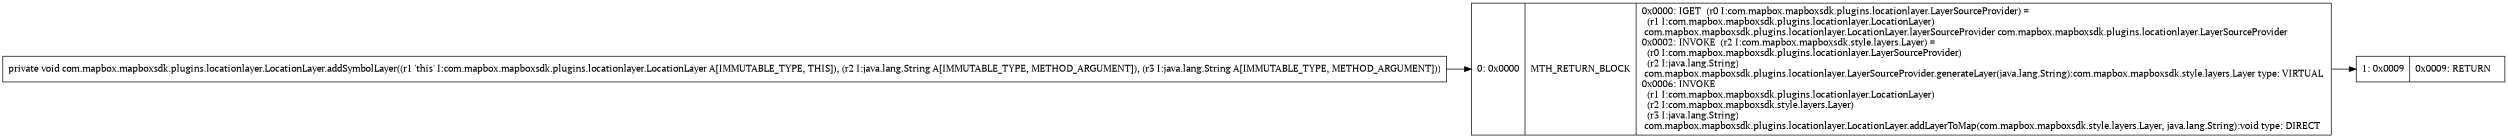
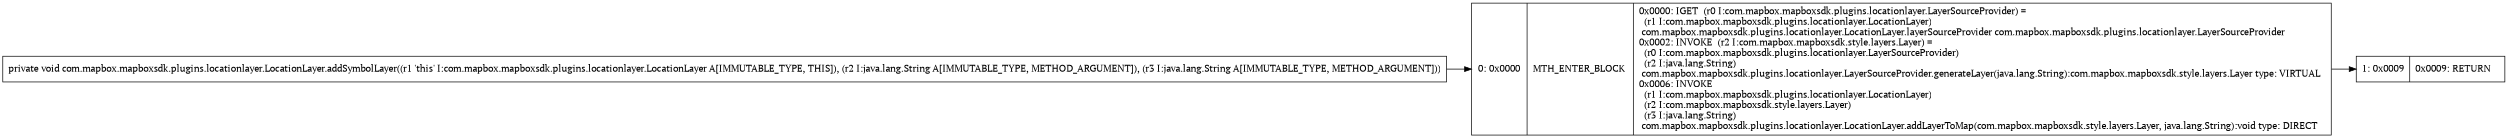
(1581, 69) -> (1579, 69)
